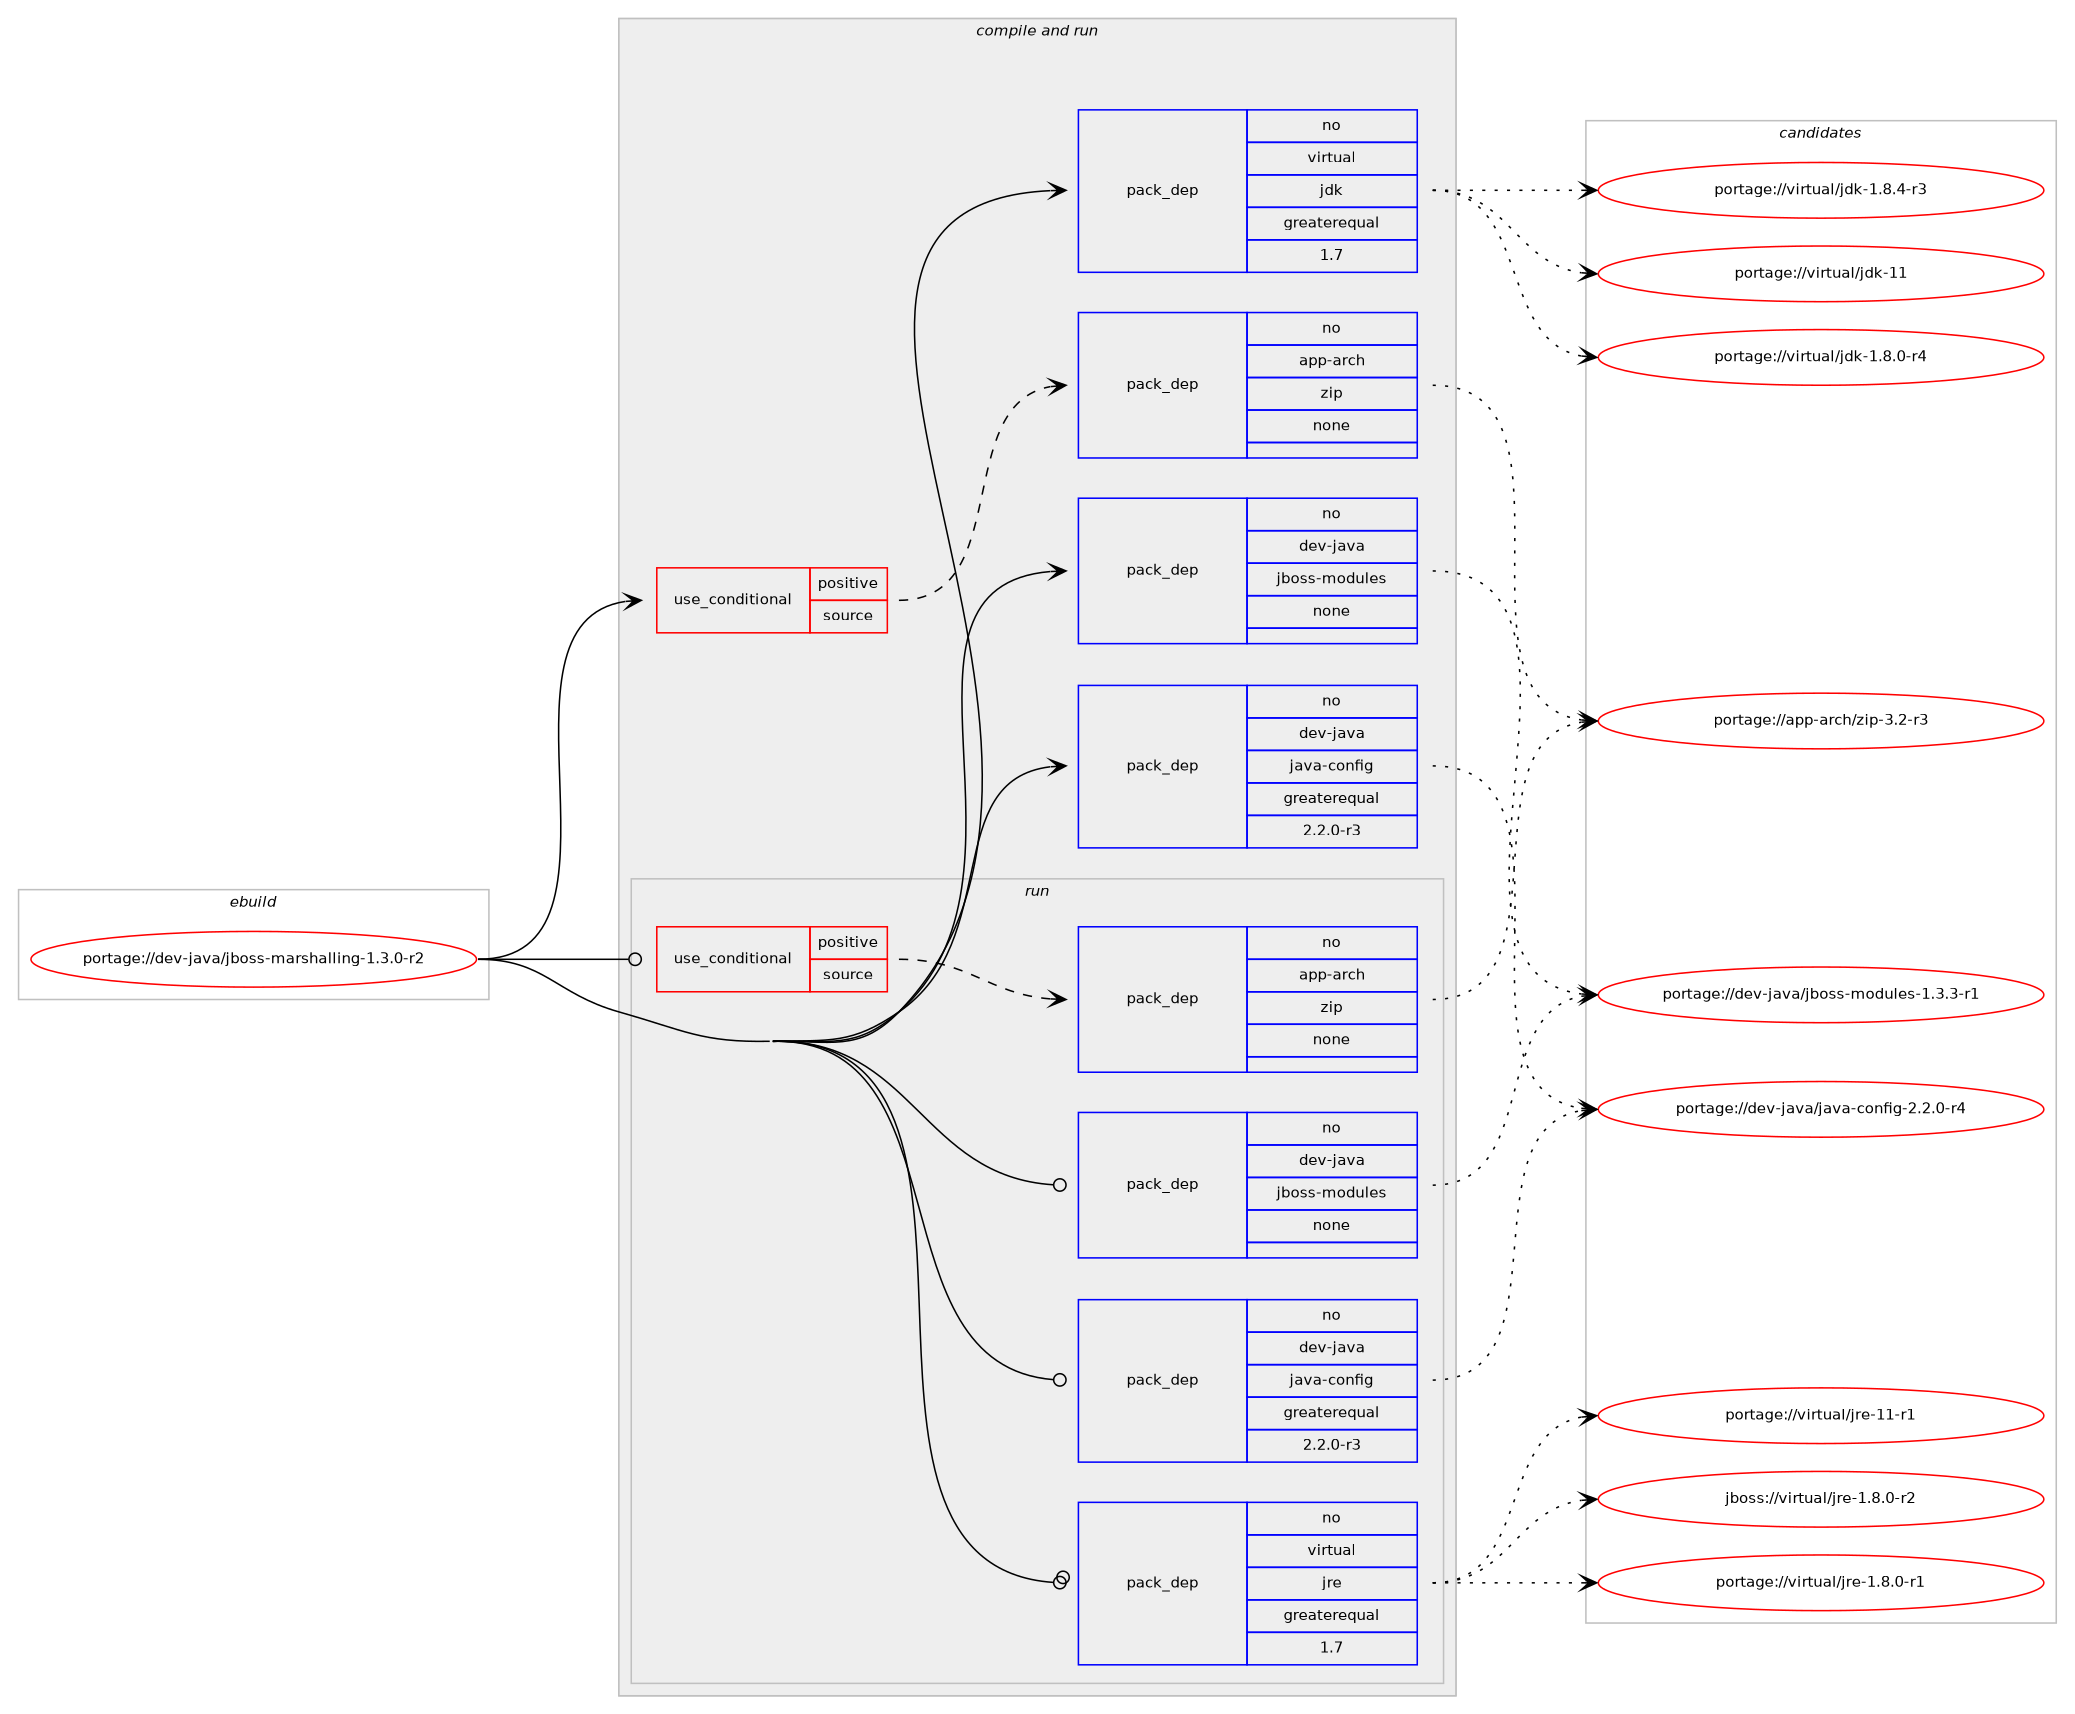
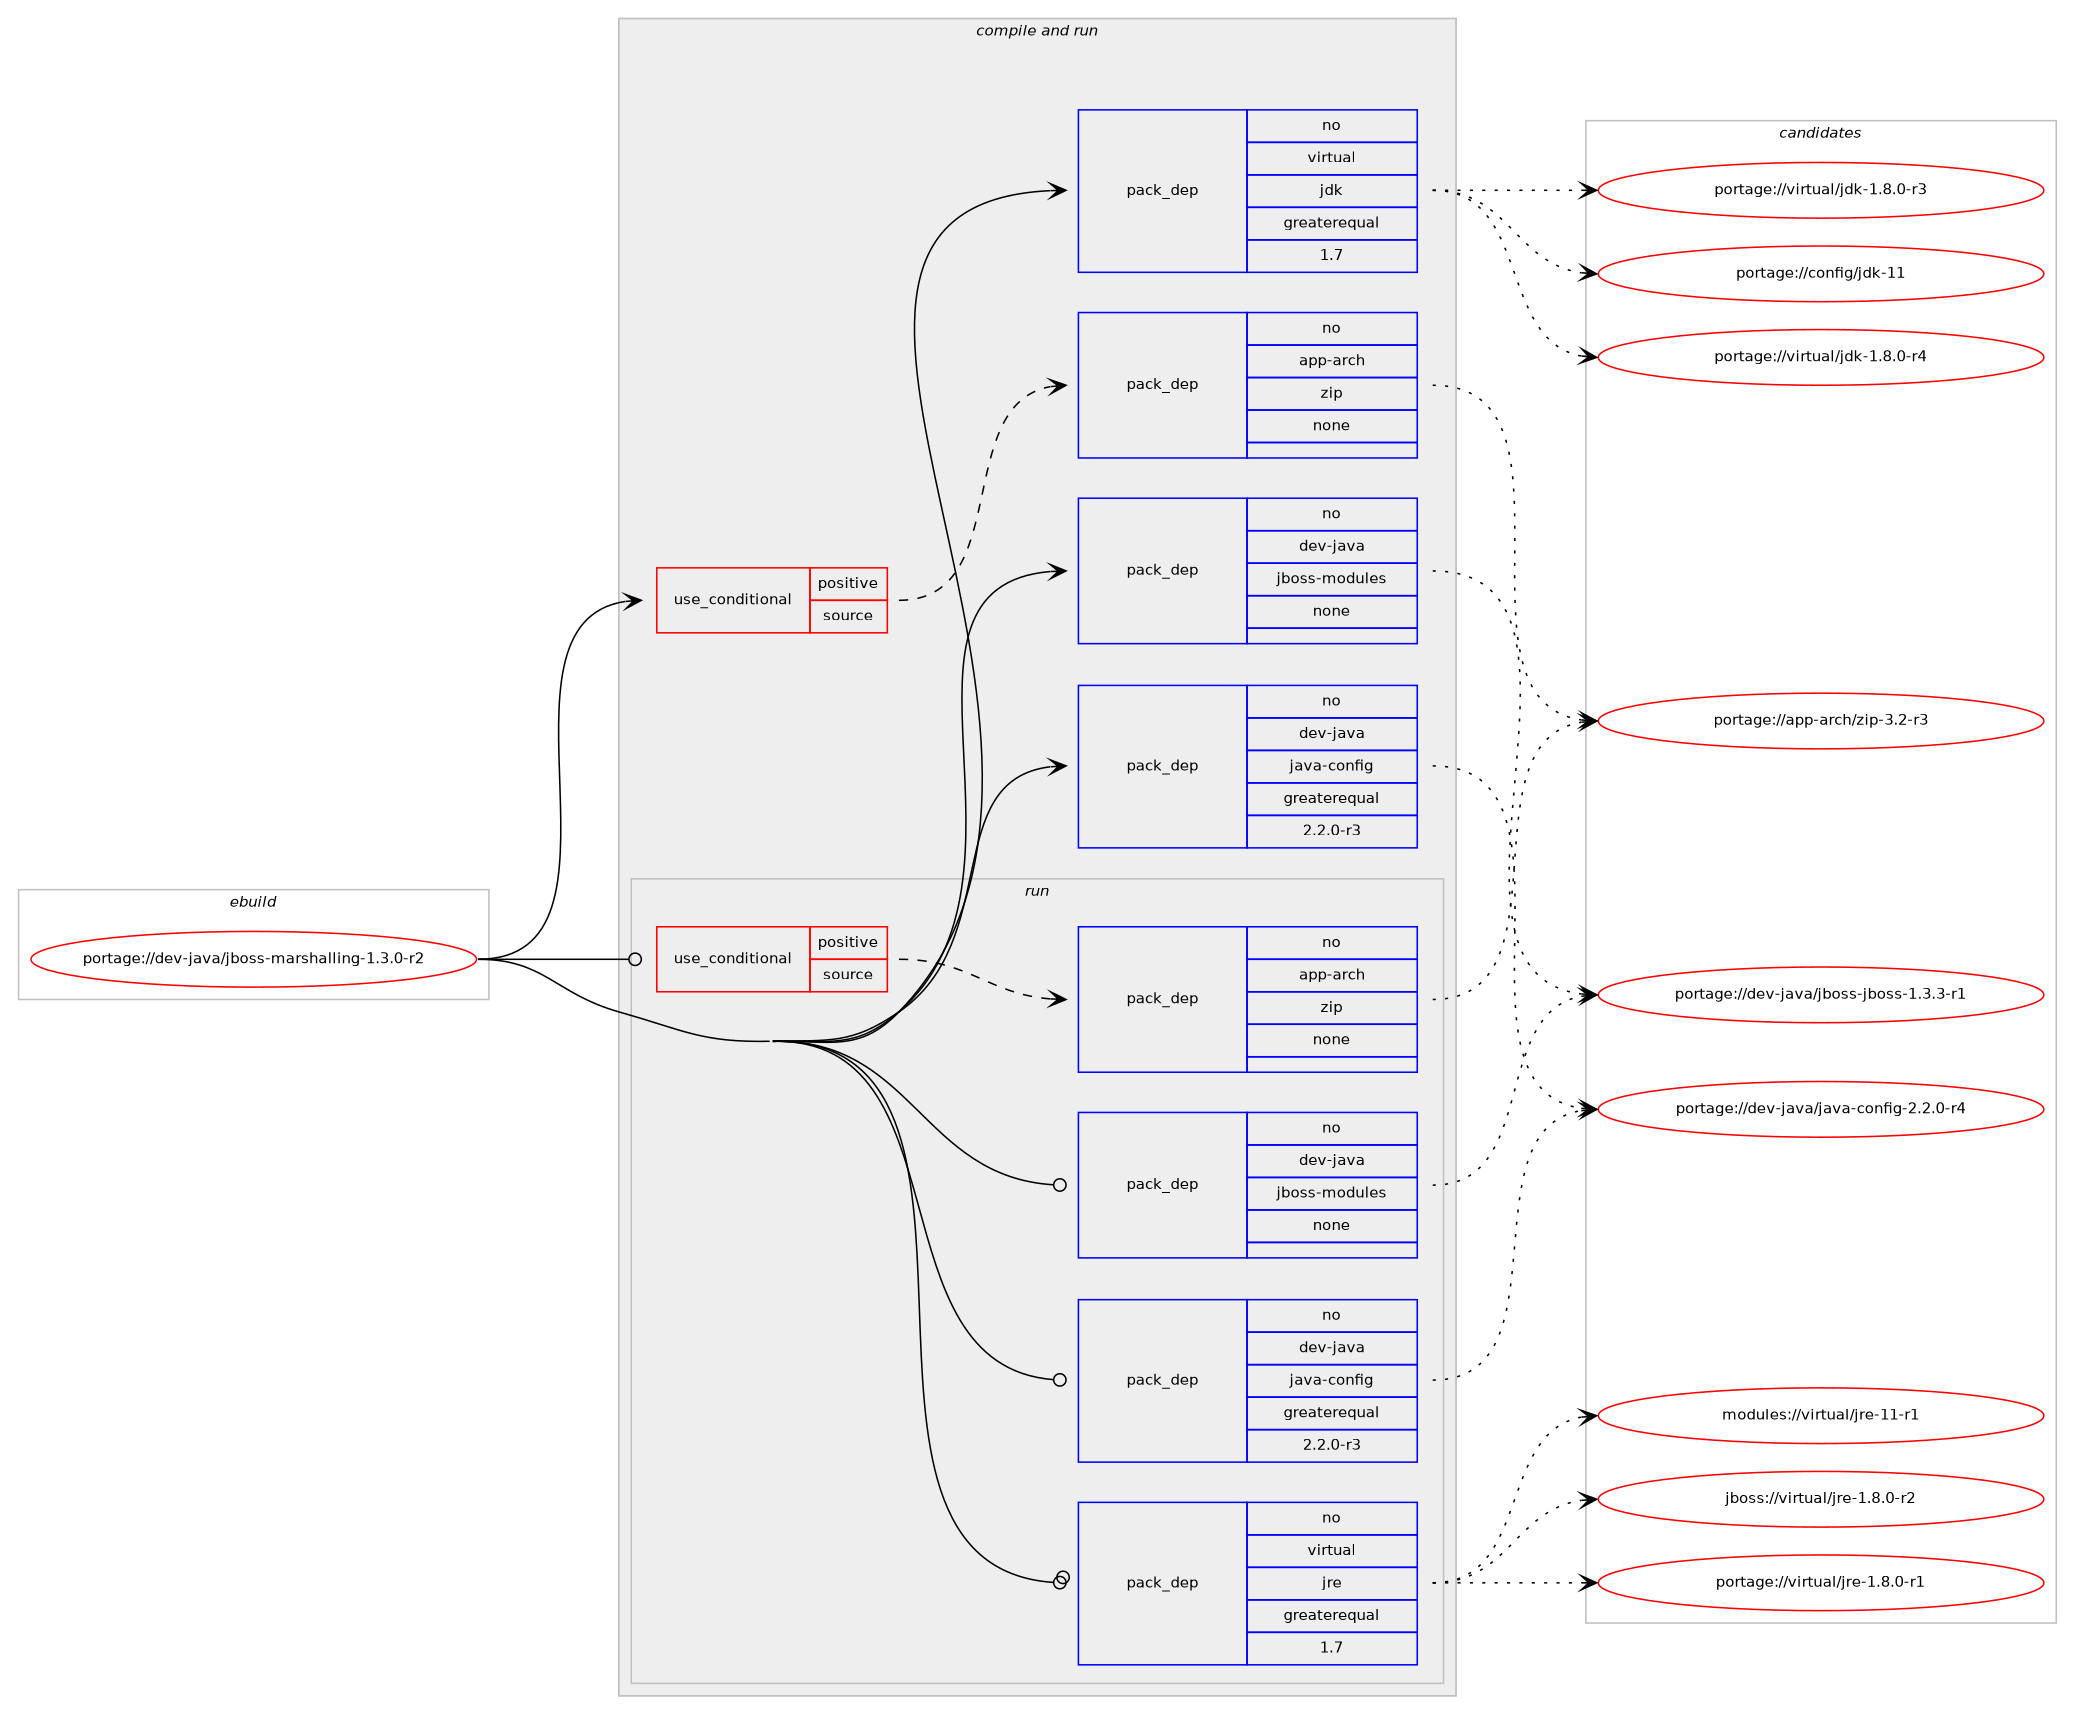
(1821, 190) -> (1821, 190)
(1821, 274) -> (1821, 274)
(1821, 995) -> (1821, 995)
(1821, 1416) -> (1821, 1416)
